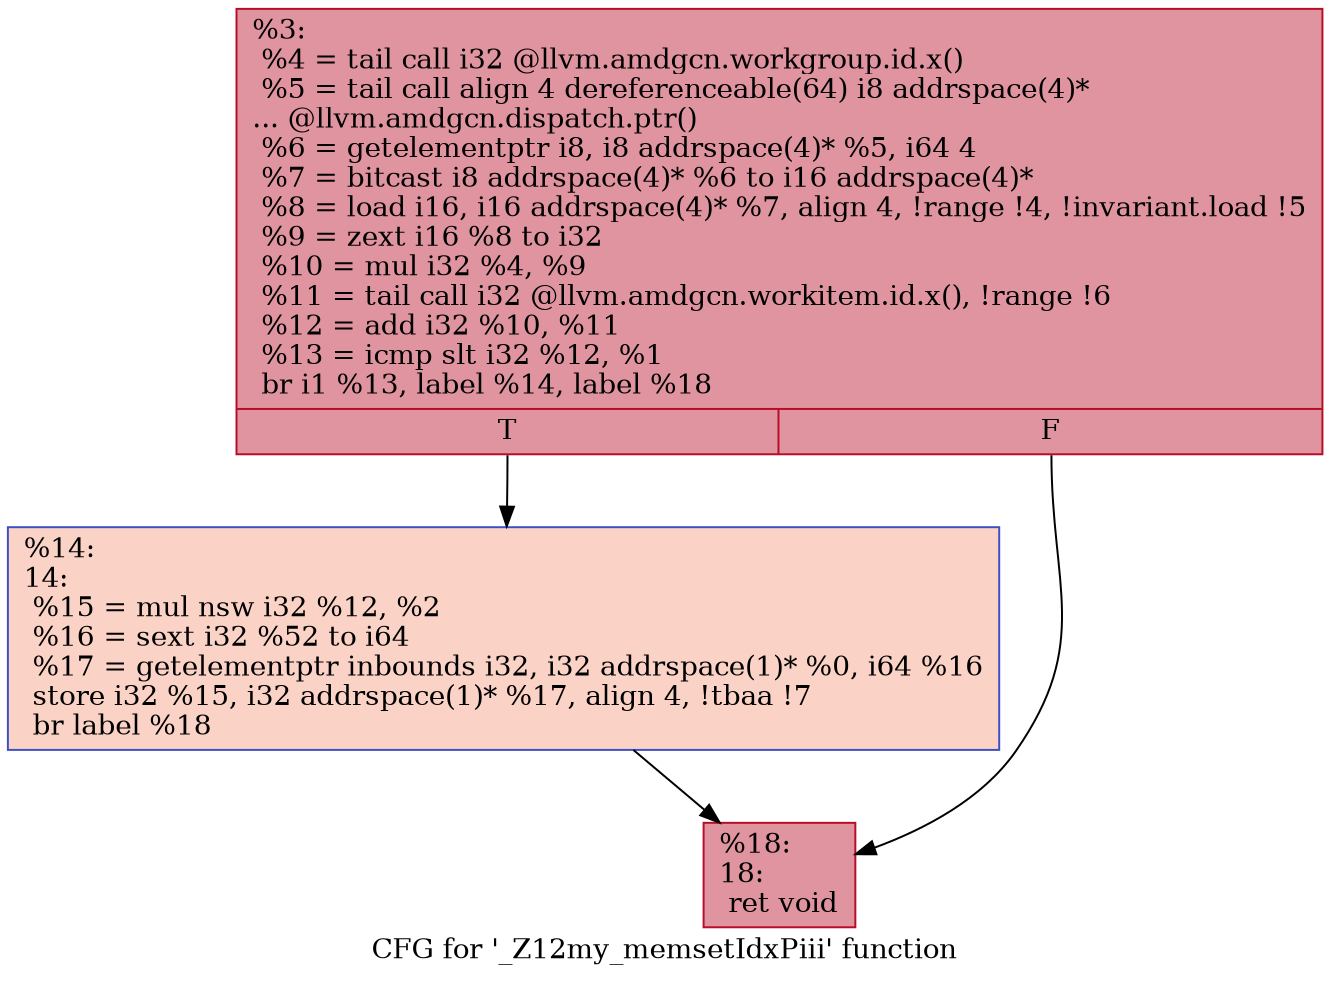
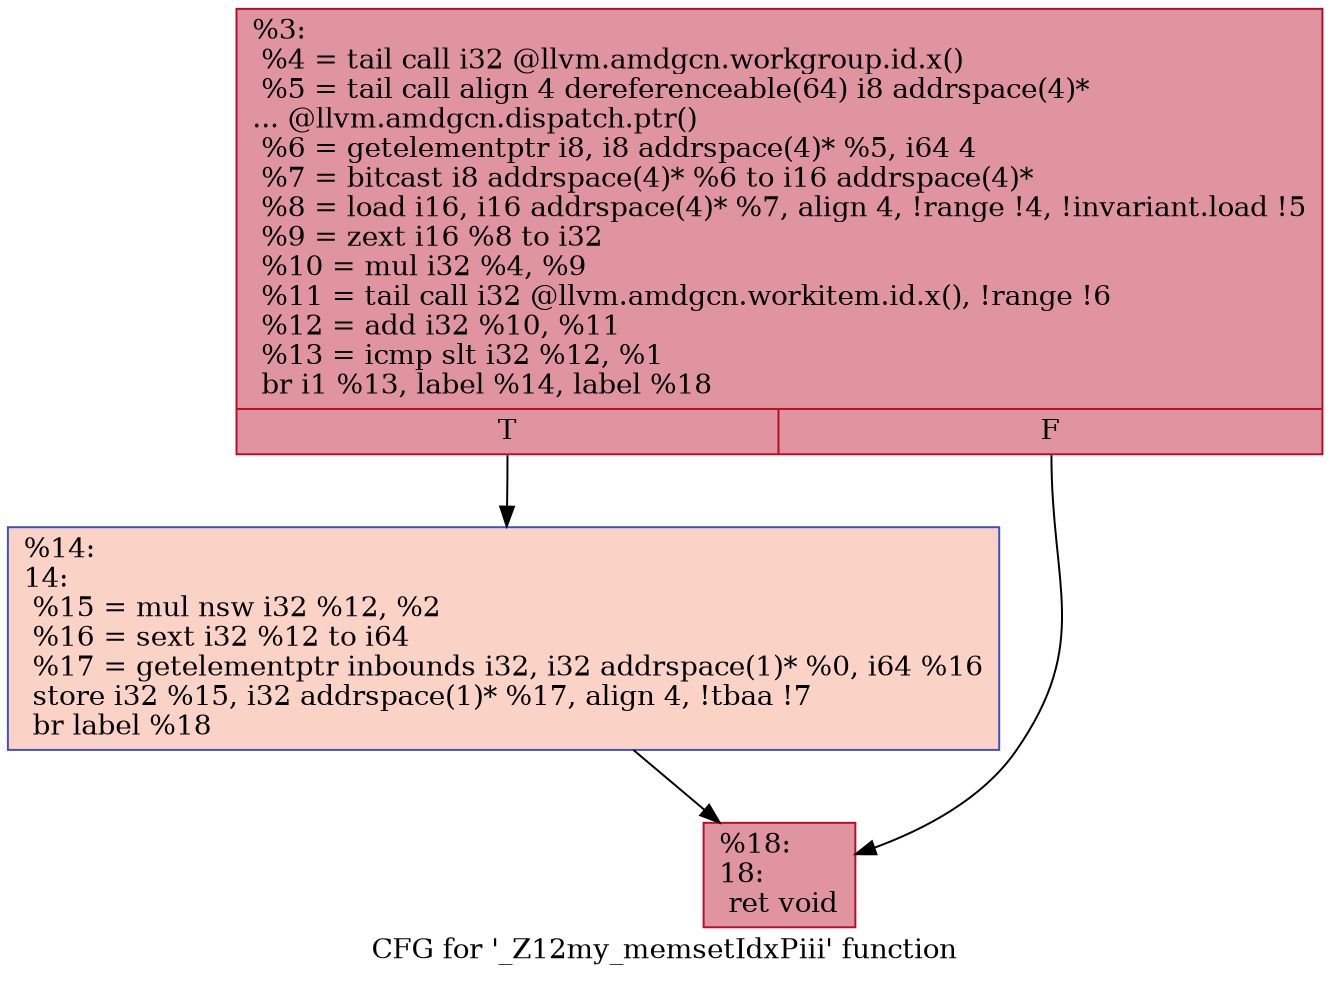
(217, 638) -> (217, 638)
